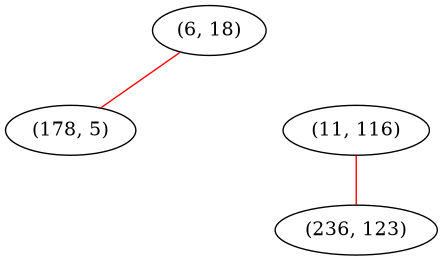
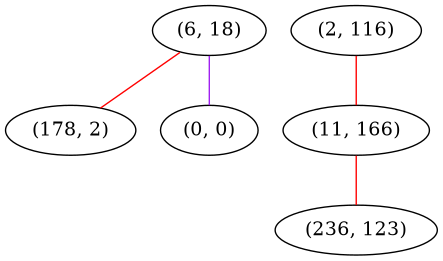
none -> (356, 30)
(71, 130) -> (71, 130)
none -> (209, 130)
(356, 130) -> (356, 130)
